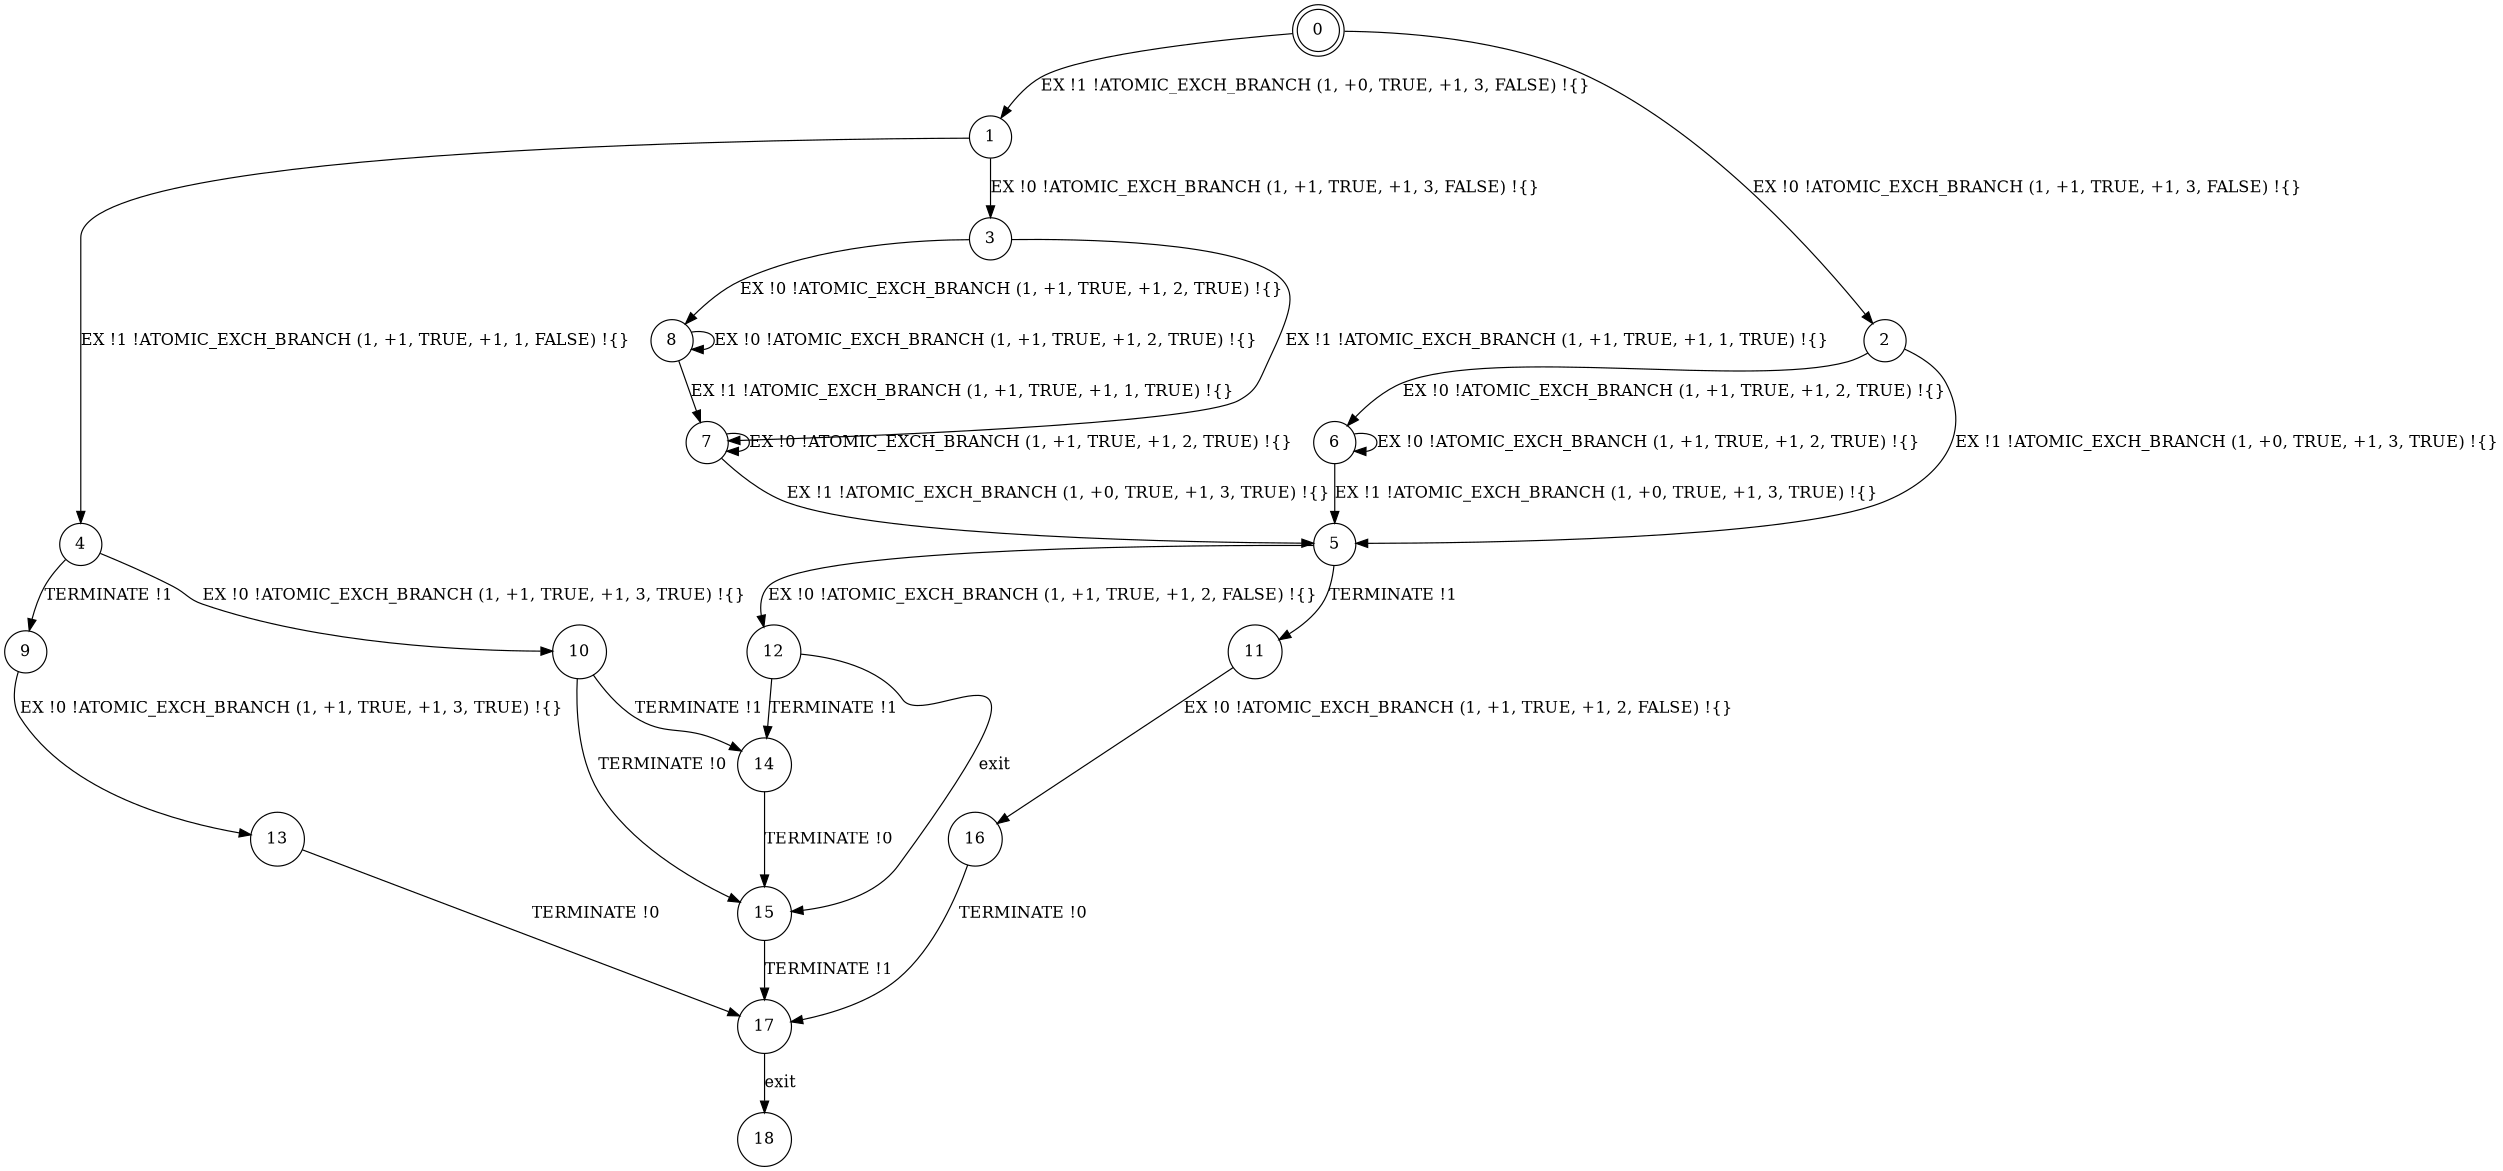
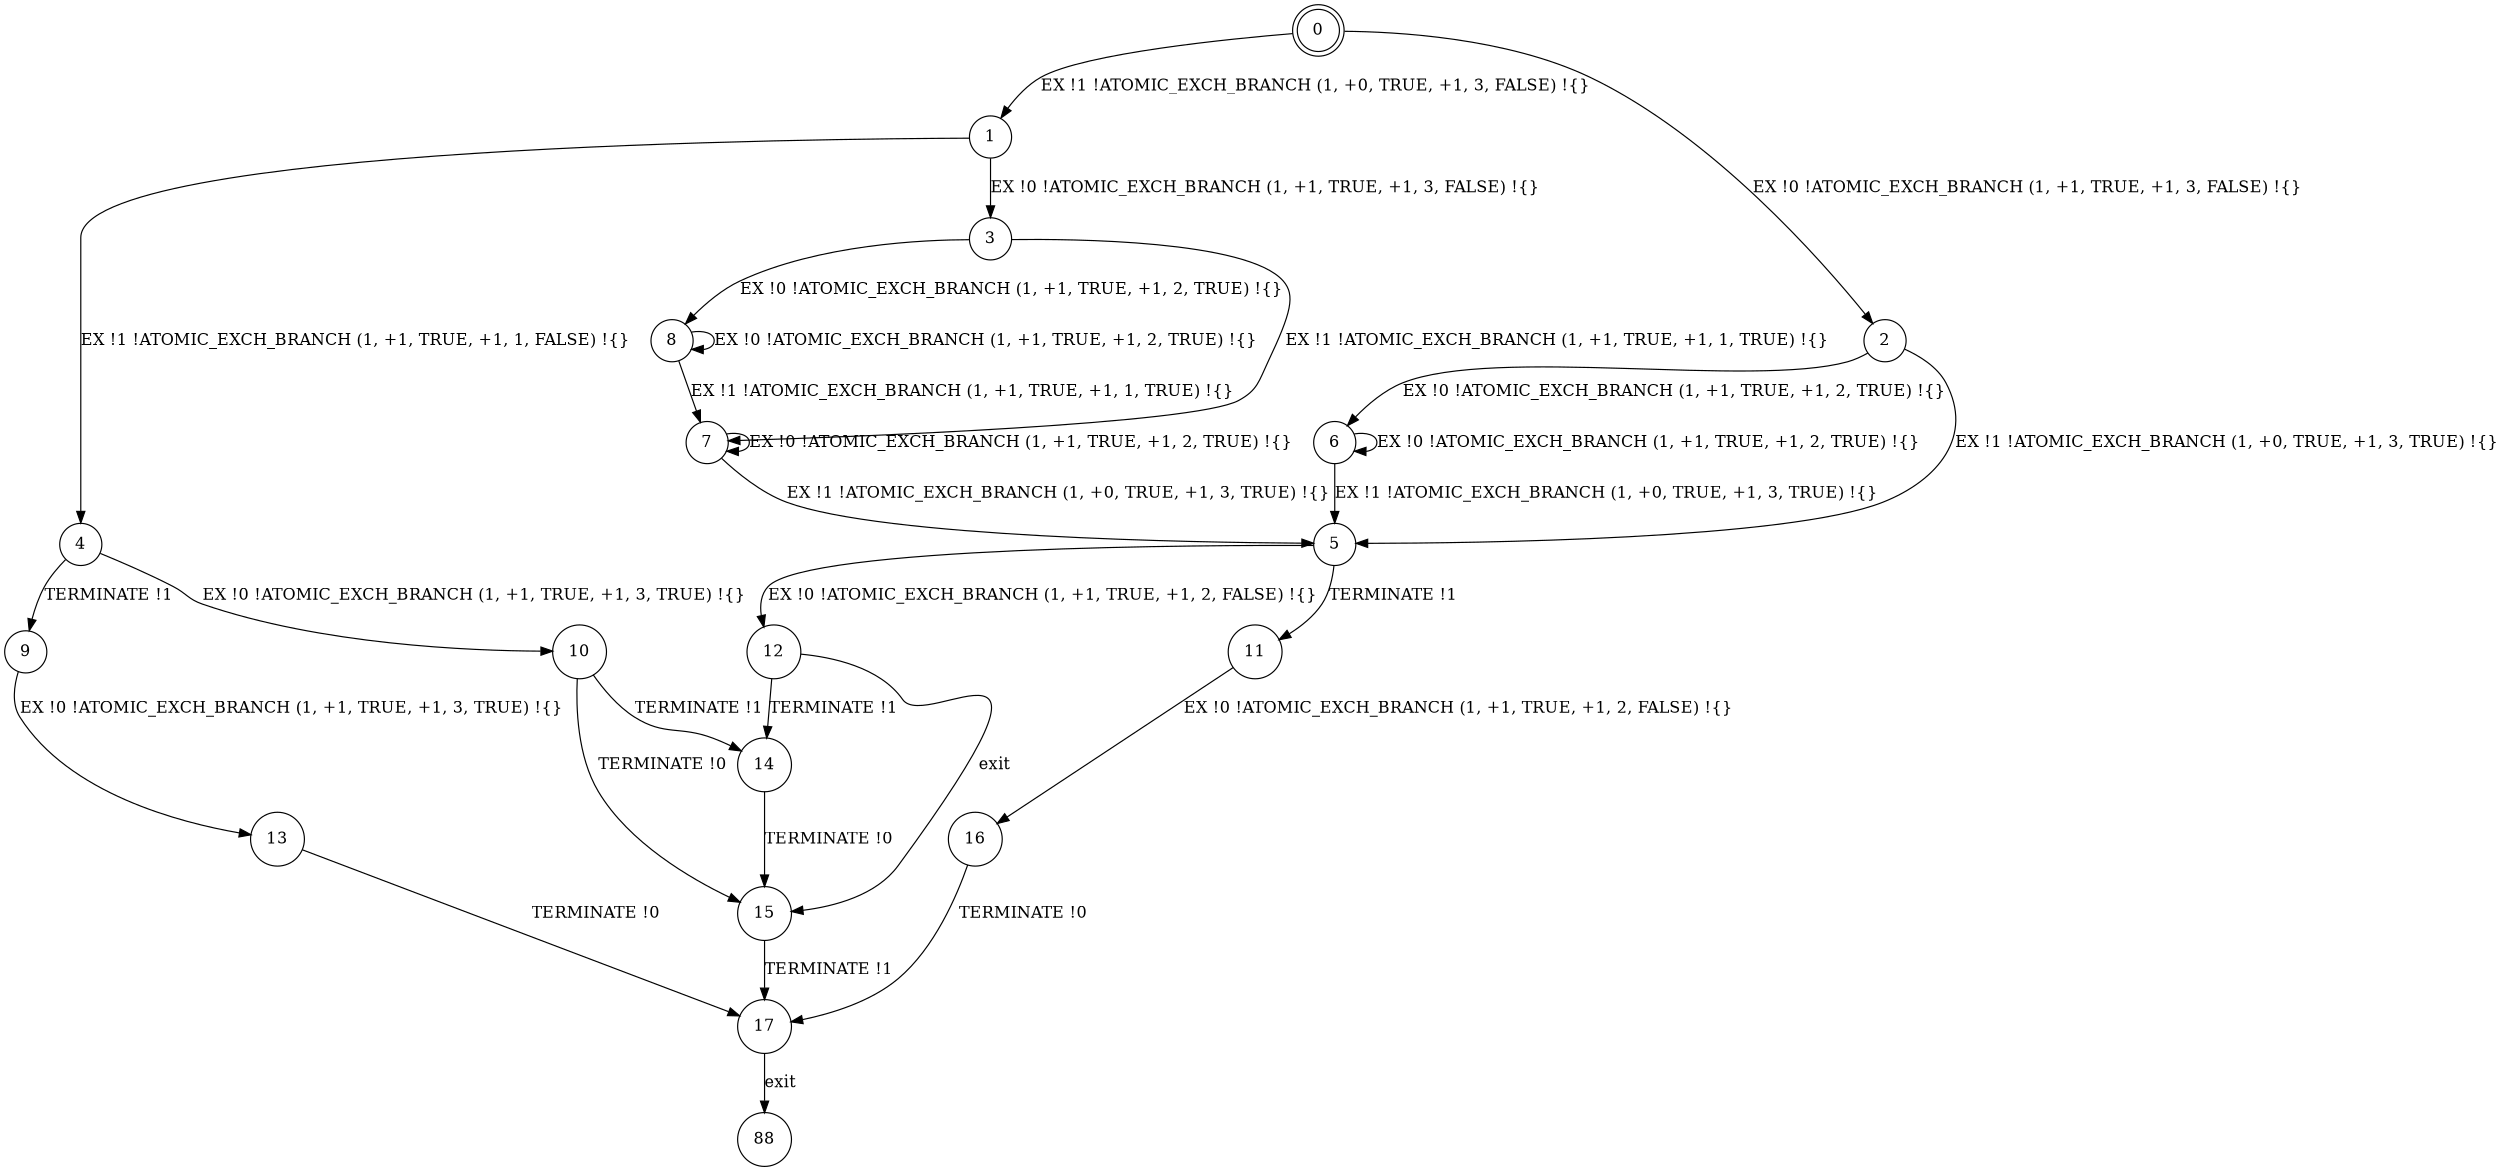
(765, 1139) -> (765, 1139)
